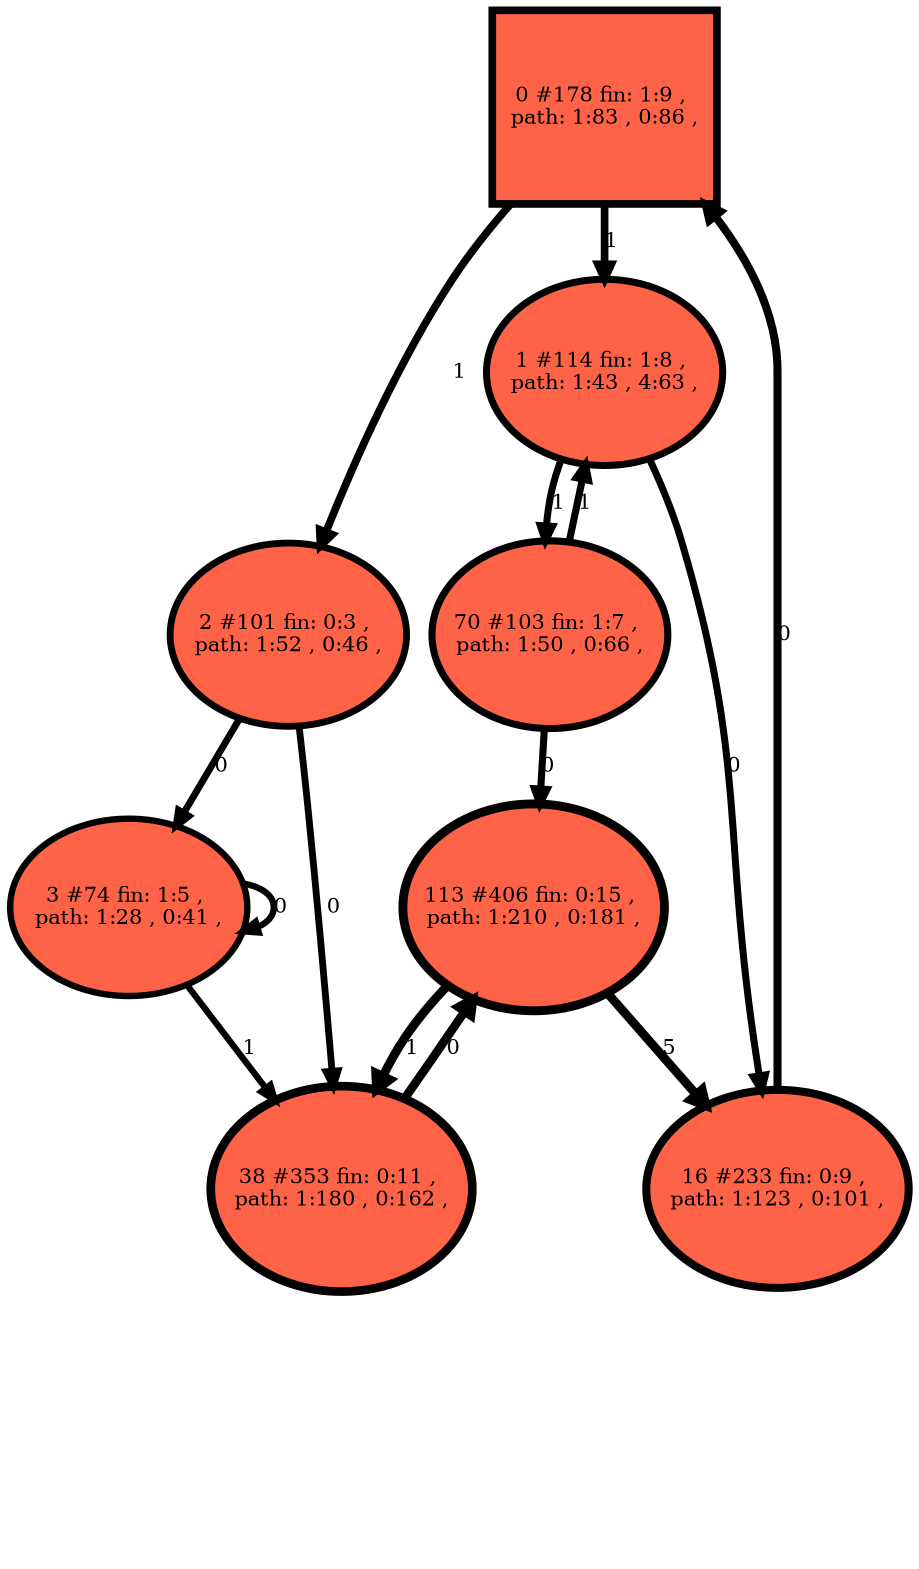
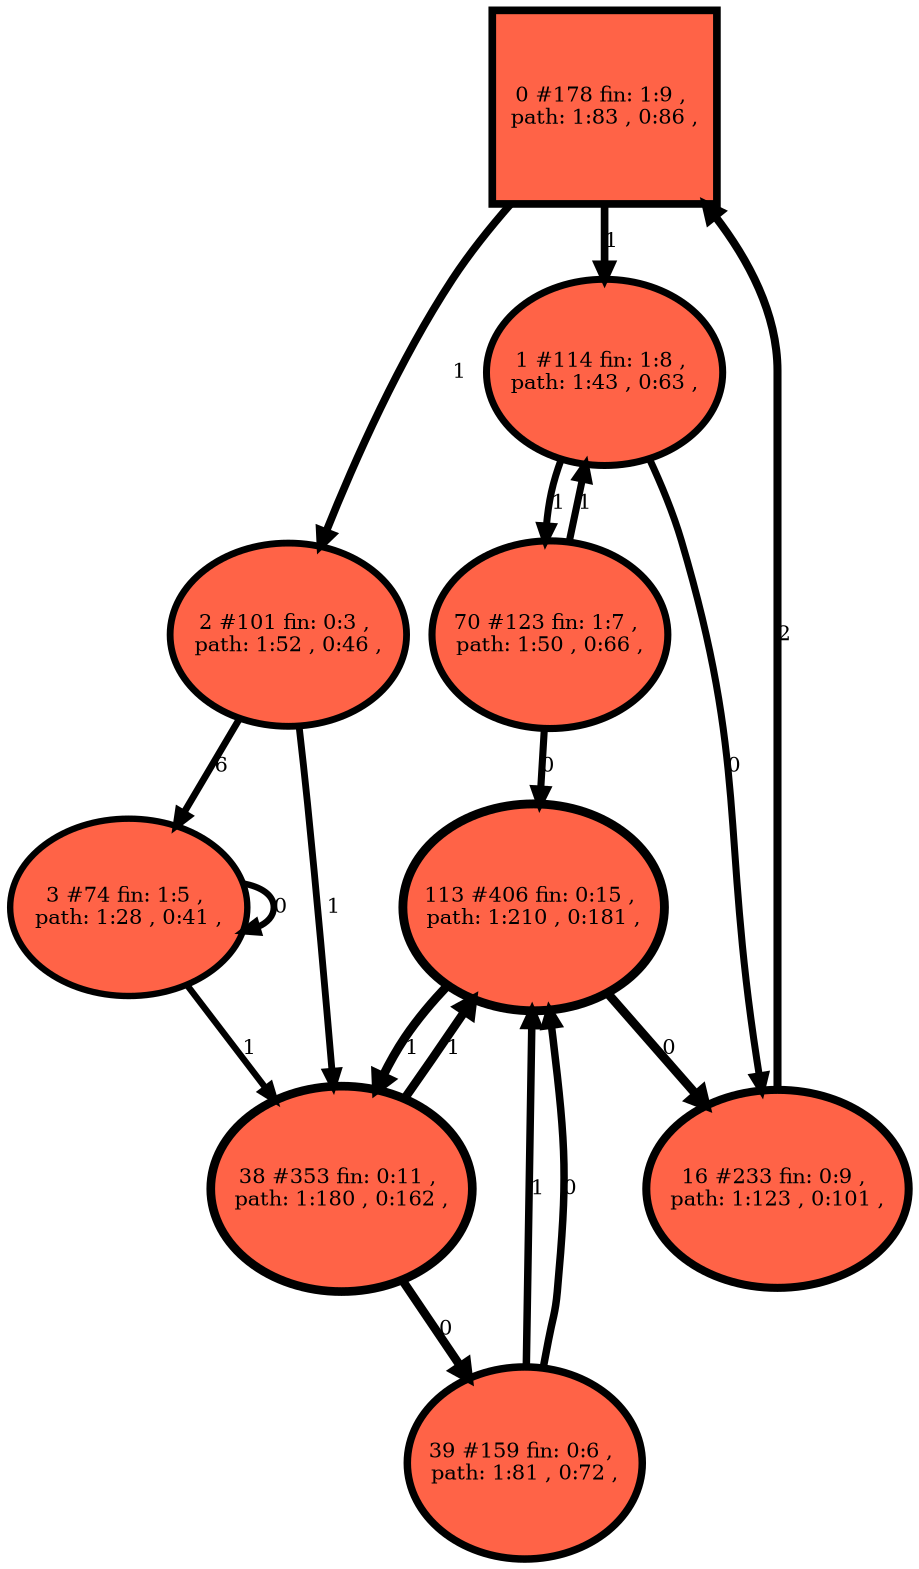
(605, 372) -> (605, 372)
(550, 635) -> (550, 635)
(788, 635) -> (788, 635)
(225, 766) -> (225, 766)
(337, 907) -> (337, 907)
(457, 1048) -> (457, 1048)
(673, 1048) -> (673, 1048)
none -> (525, 1463)
